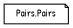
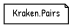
(36, 14) -> (36, 14)
